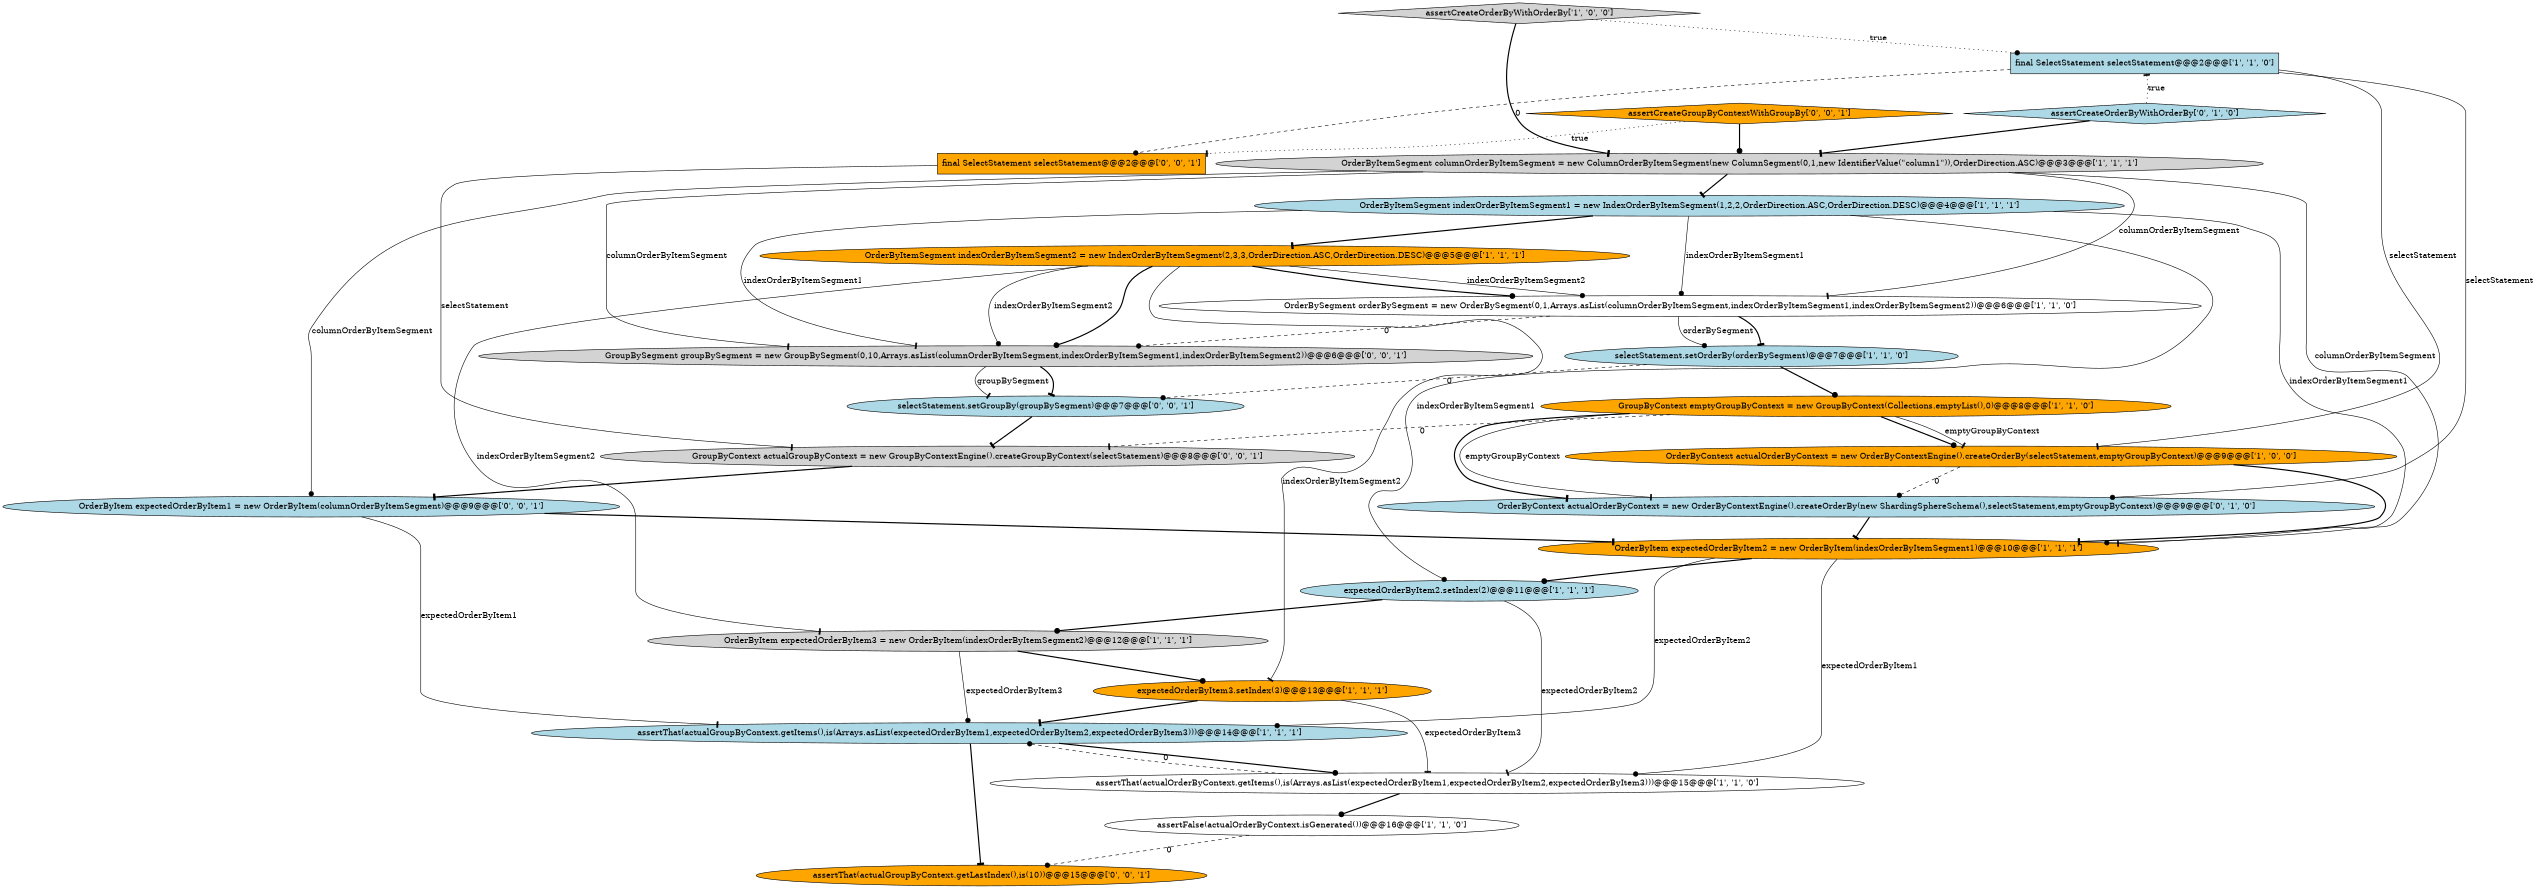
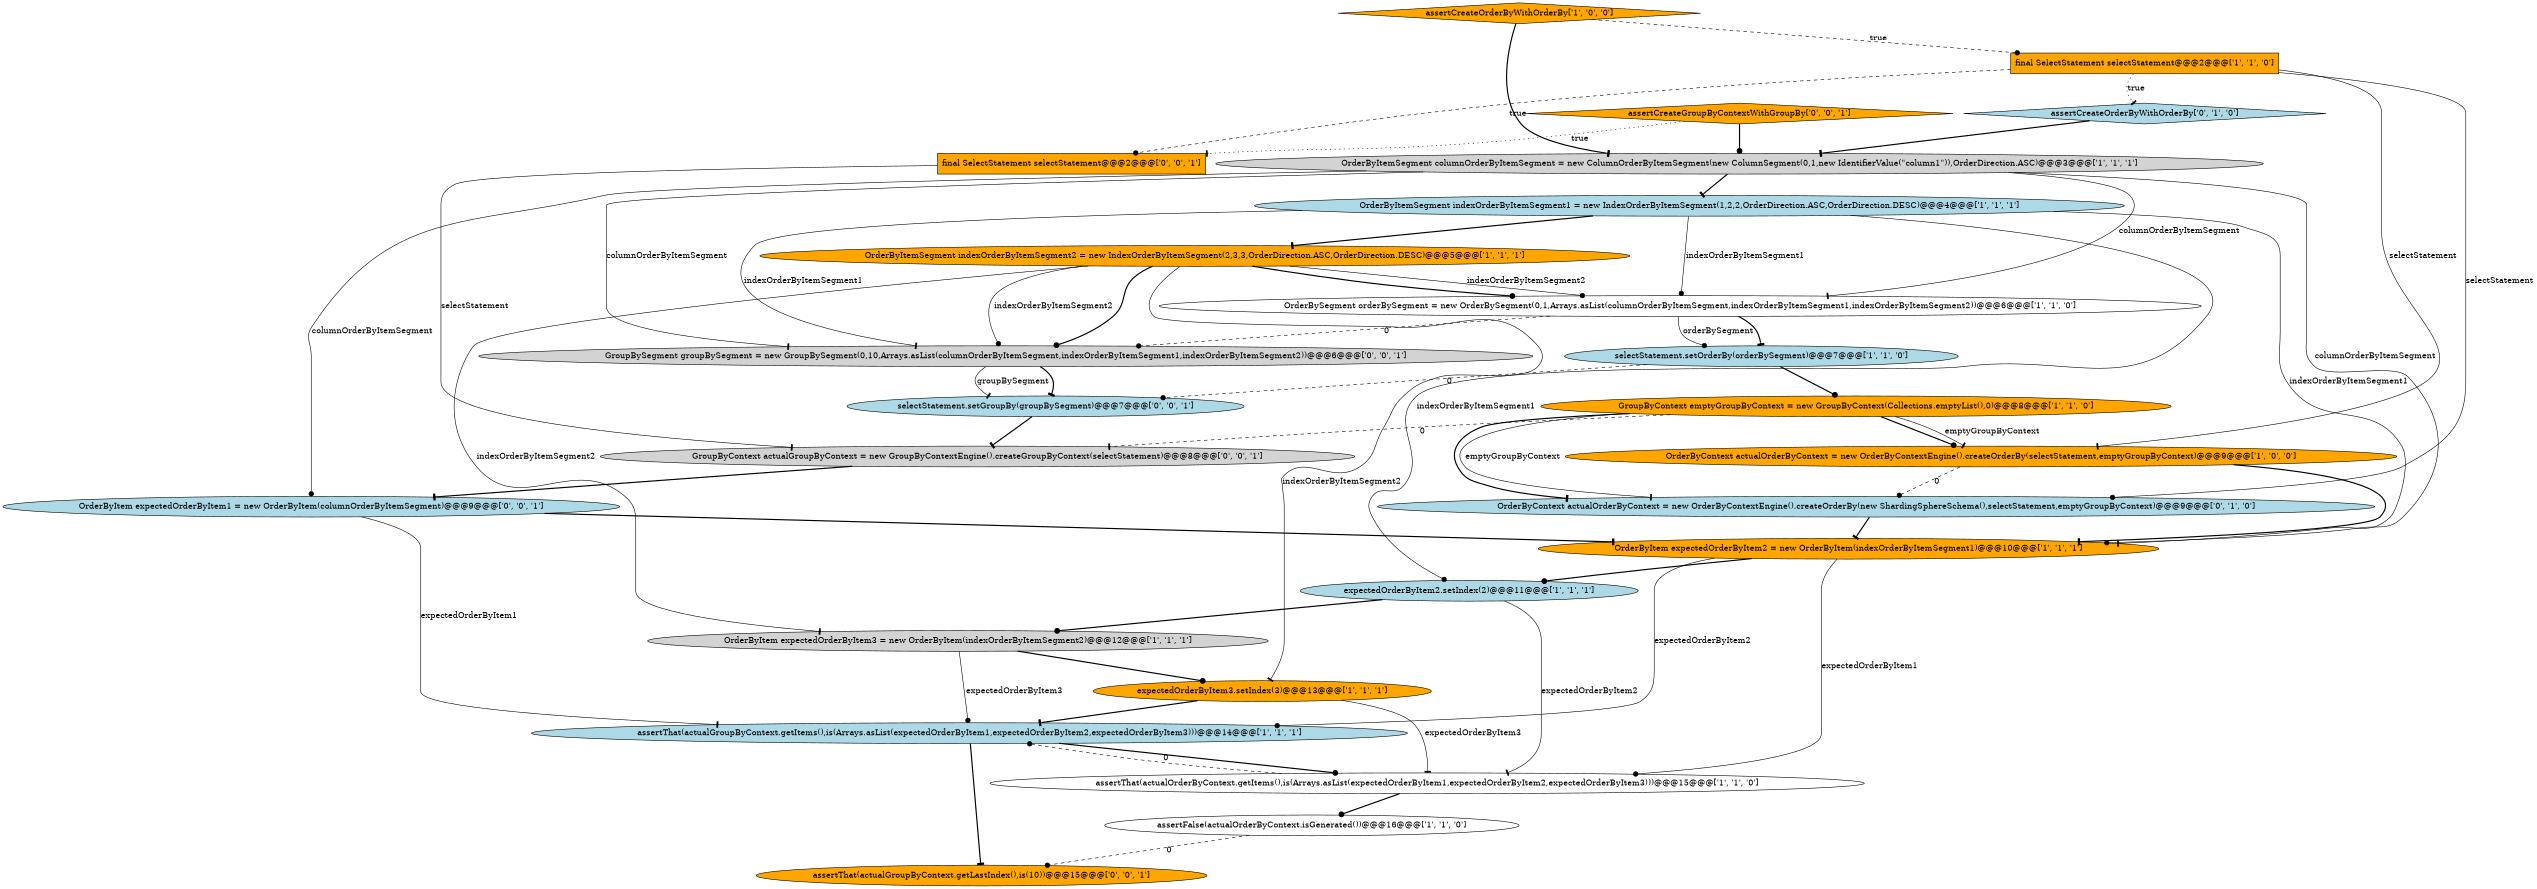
(1519, 13) -> (1519, 13)
(1803, 36) -> (1803, 36)
(2145, 63) -> (2145, 63)
(2148, 90) -> (2127, 87)
(1518, 114) -> (1518, 114)
